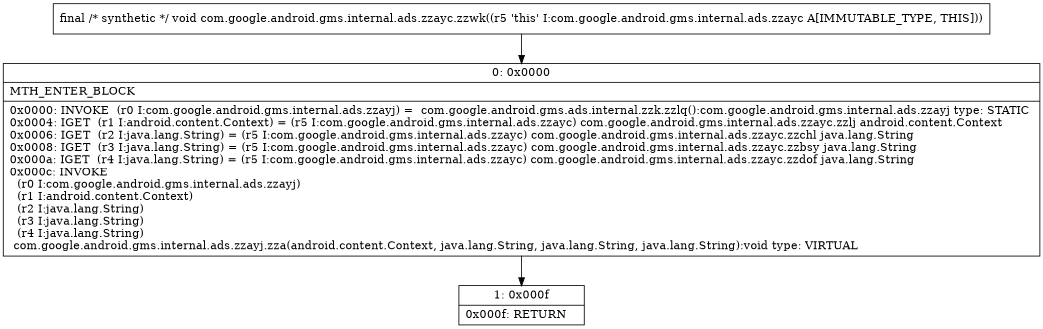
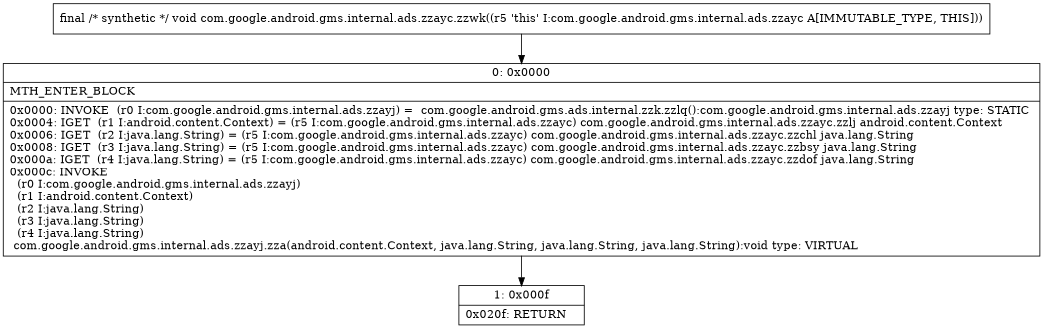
(522, 315) -> (522, 315)
